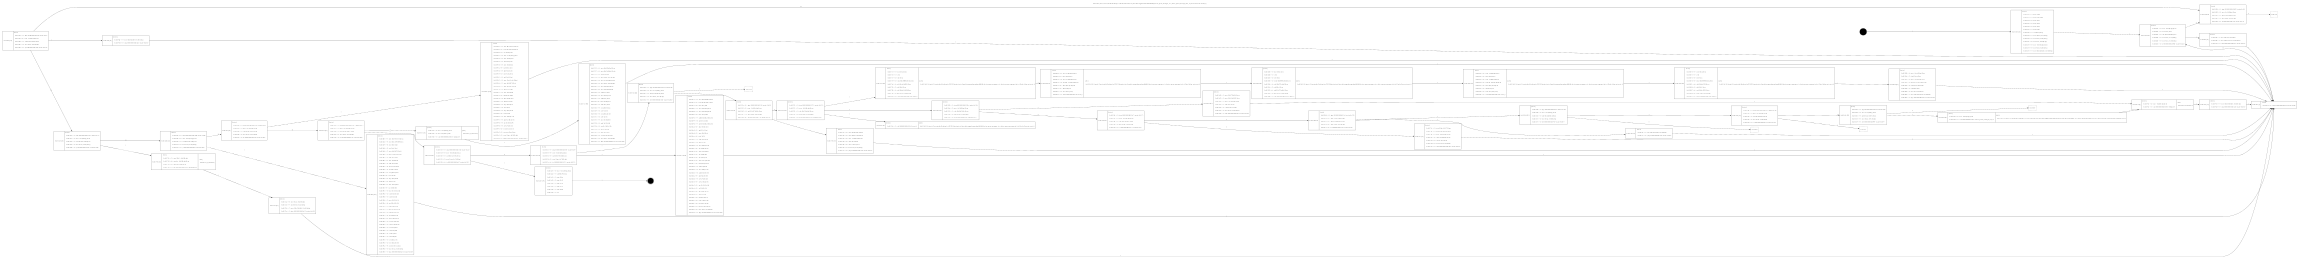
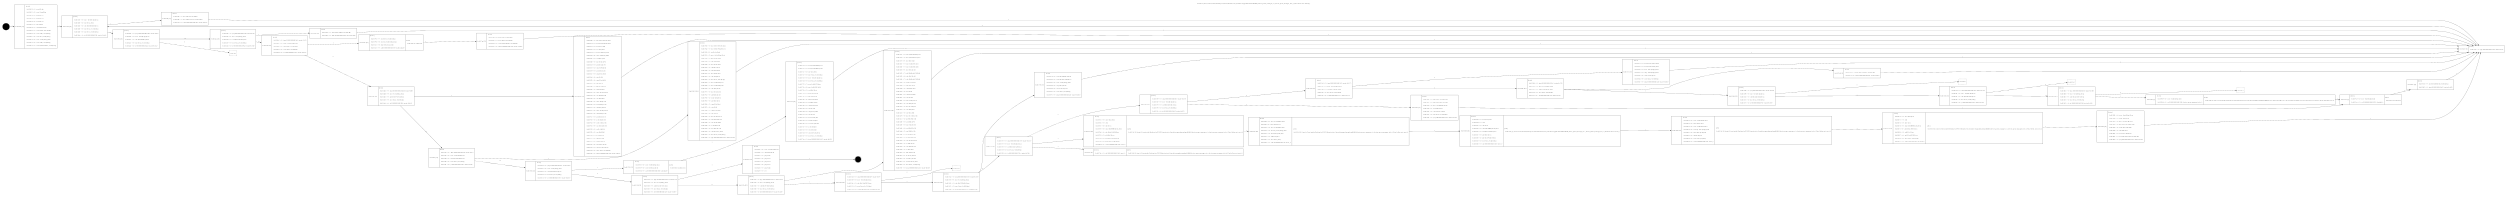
(1112, 7) -> (184, 39)
